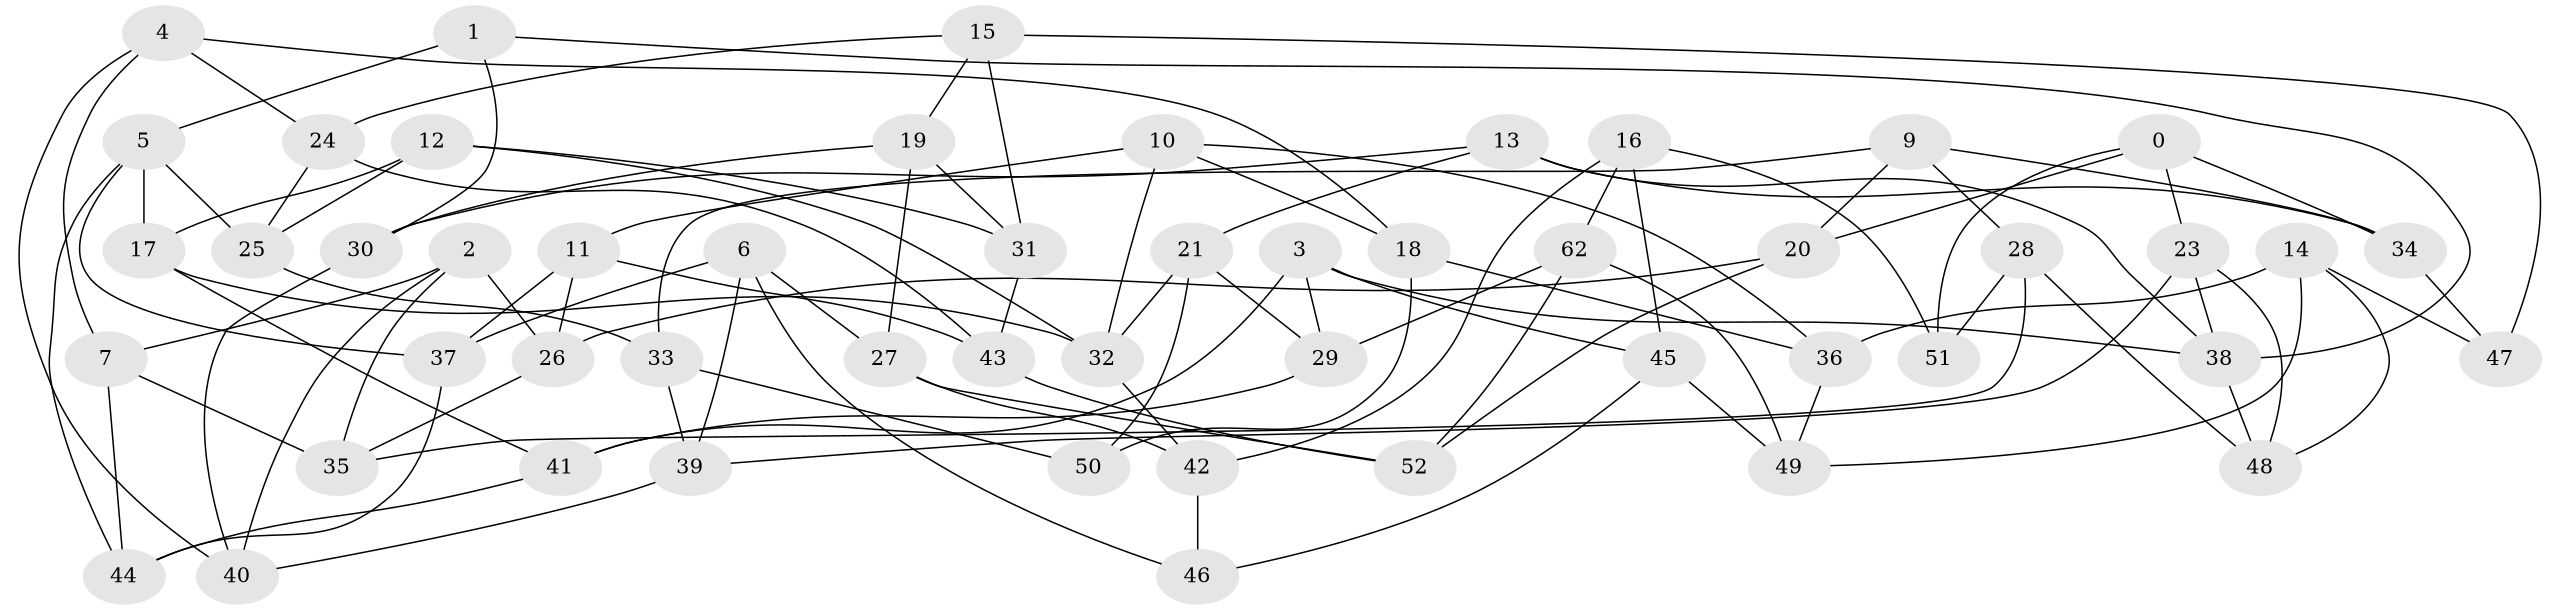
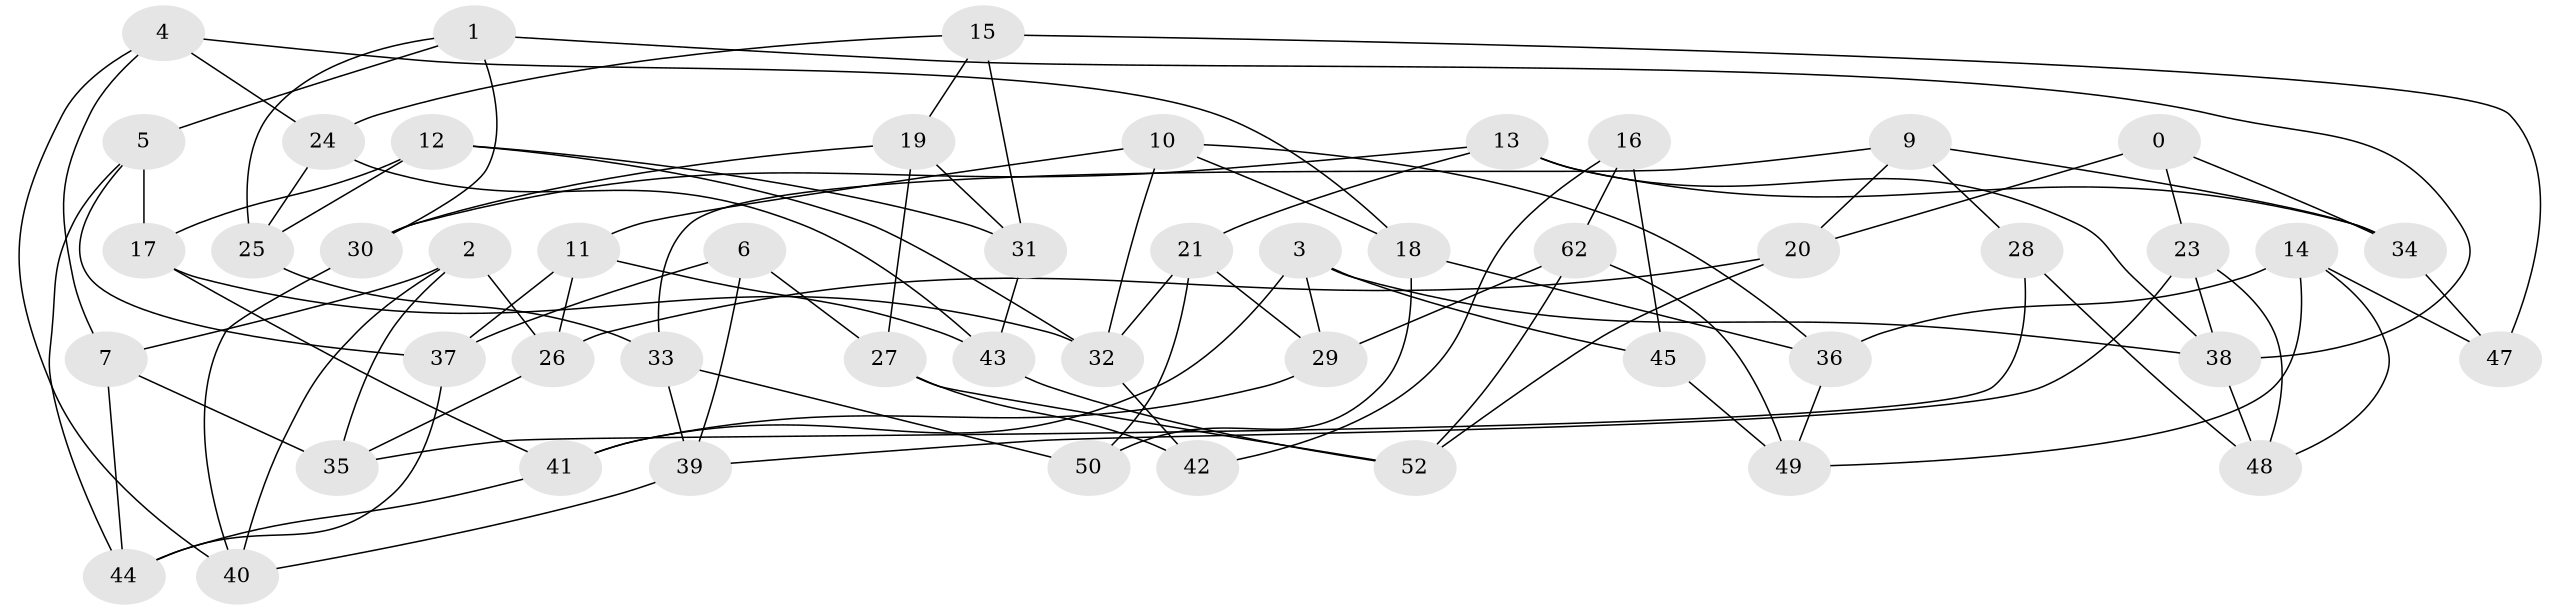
(198, 196) -> (327, 70)
(1939, 359) -> none
(1198, 577) -> none
